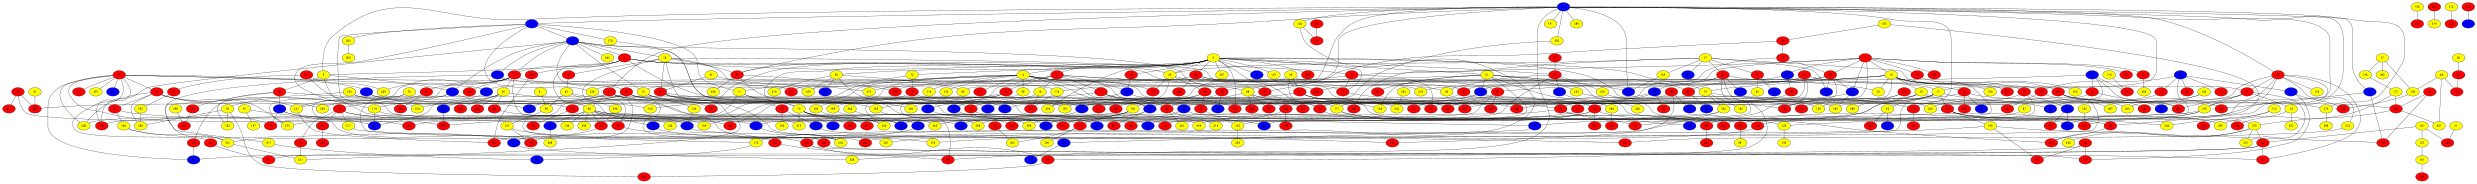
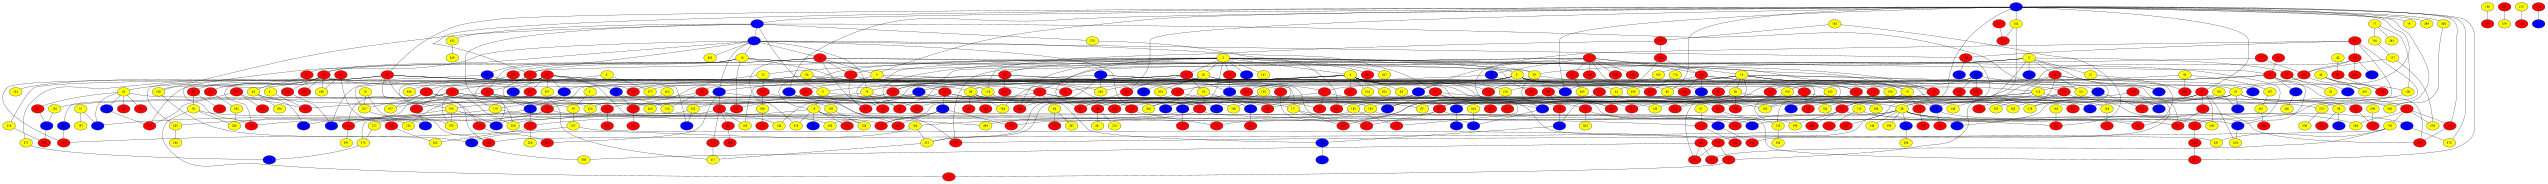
none -> (2050, 64)
(1081, 117) -> (1179, 120)
